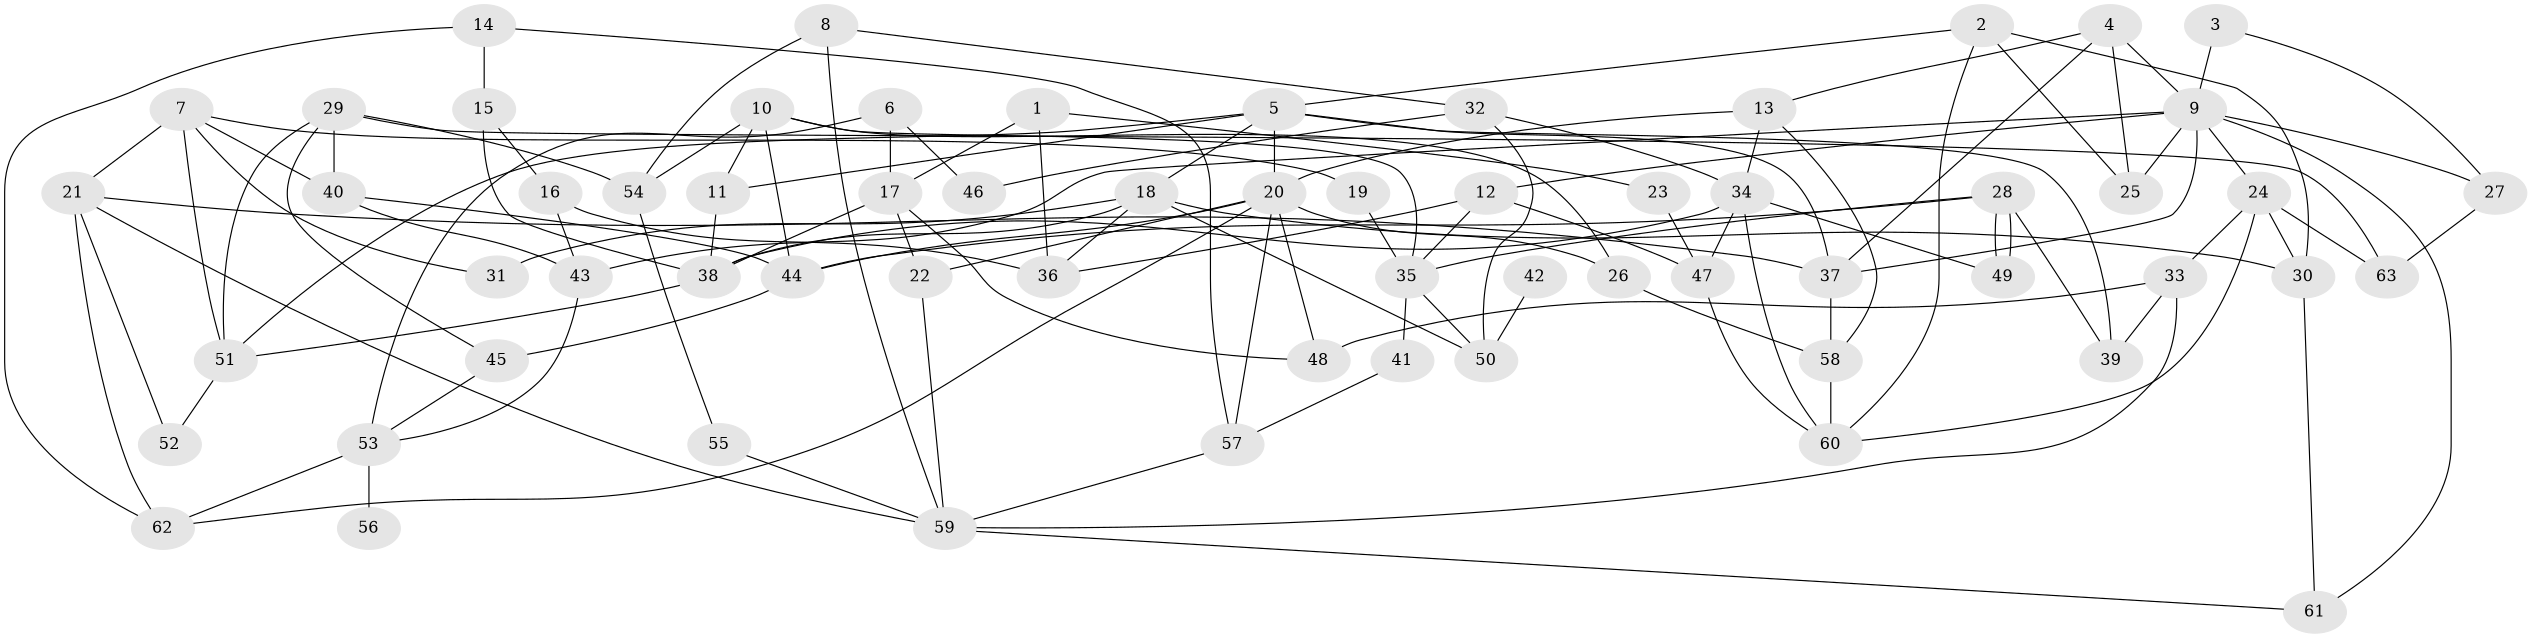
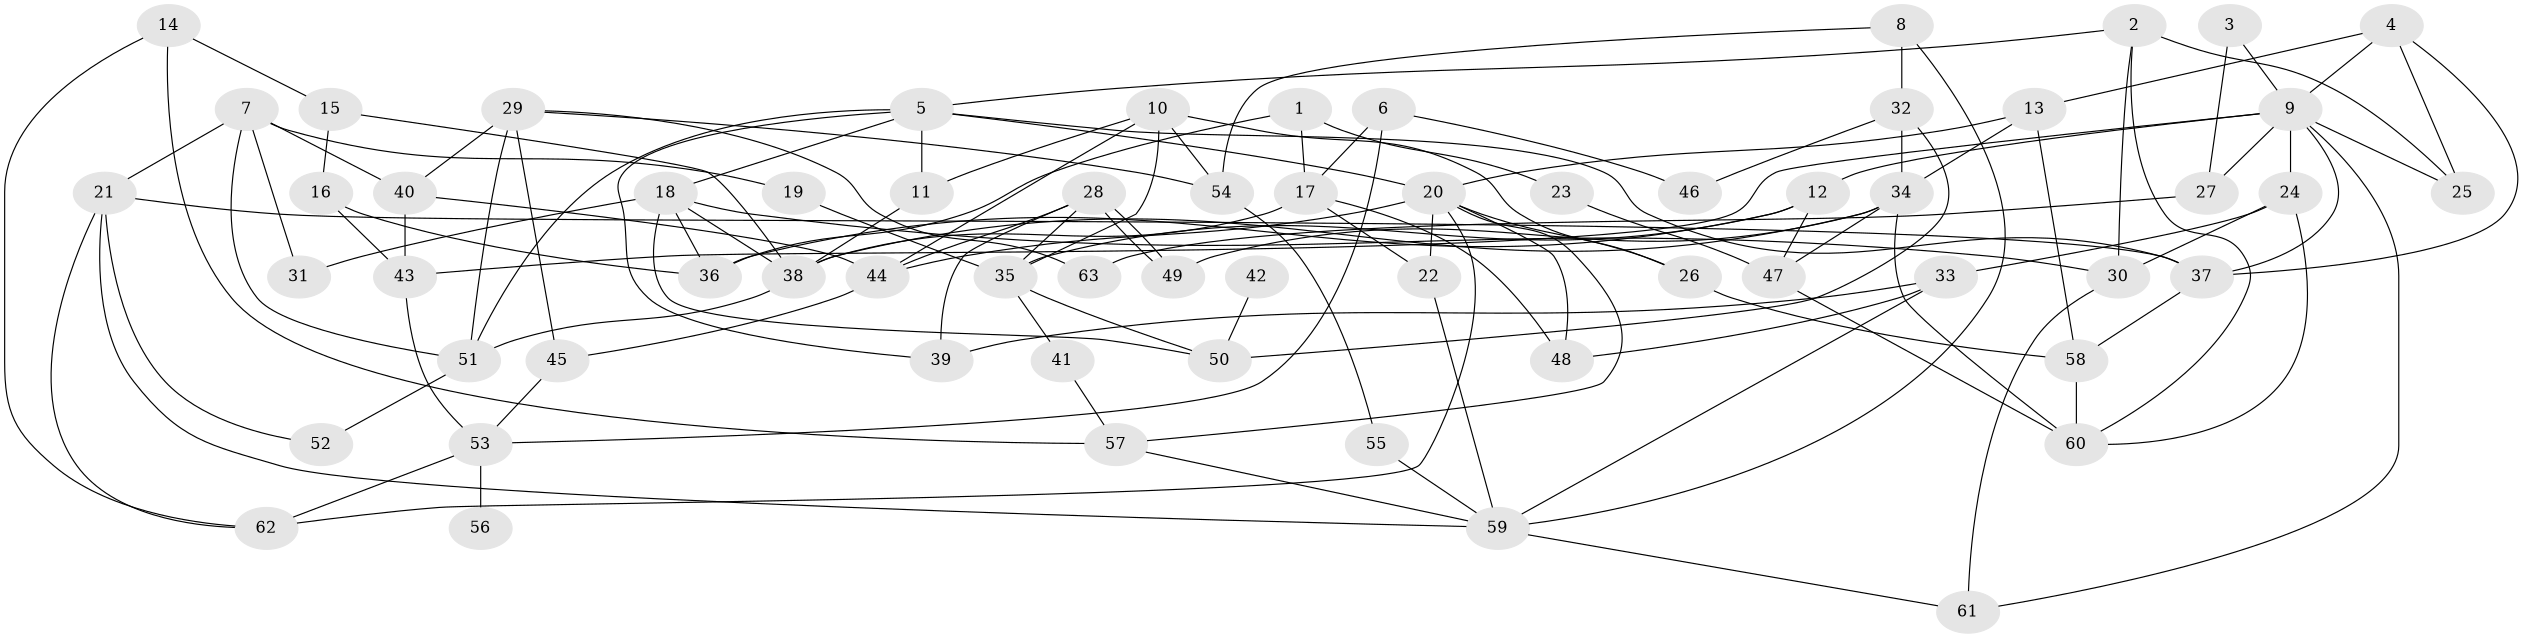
(2323, 235) -> none
